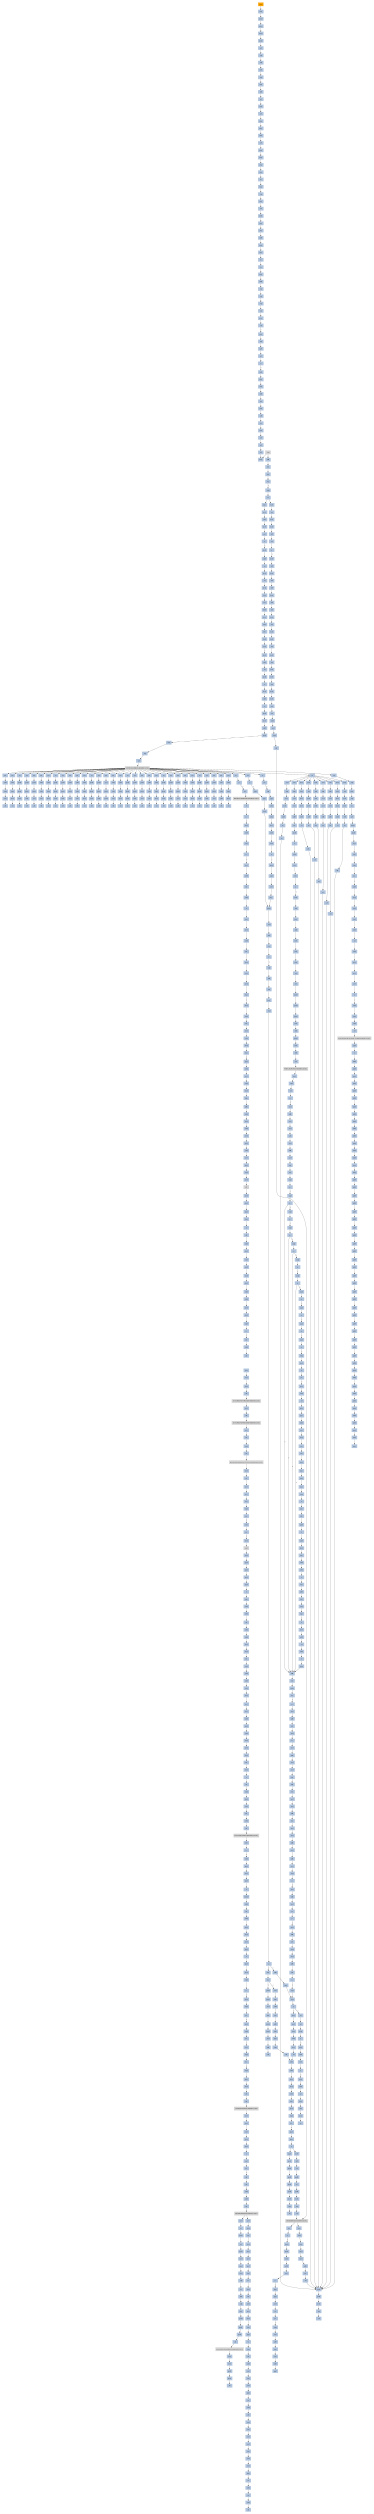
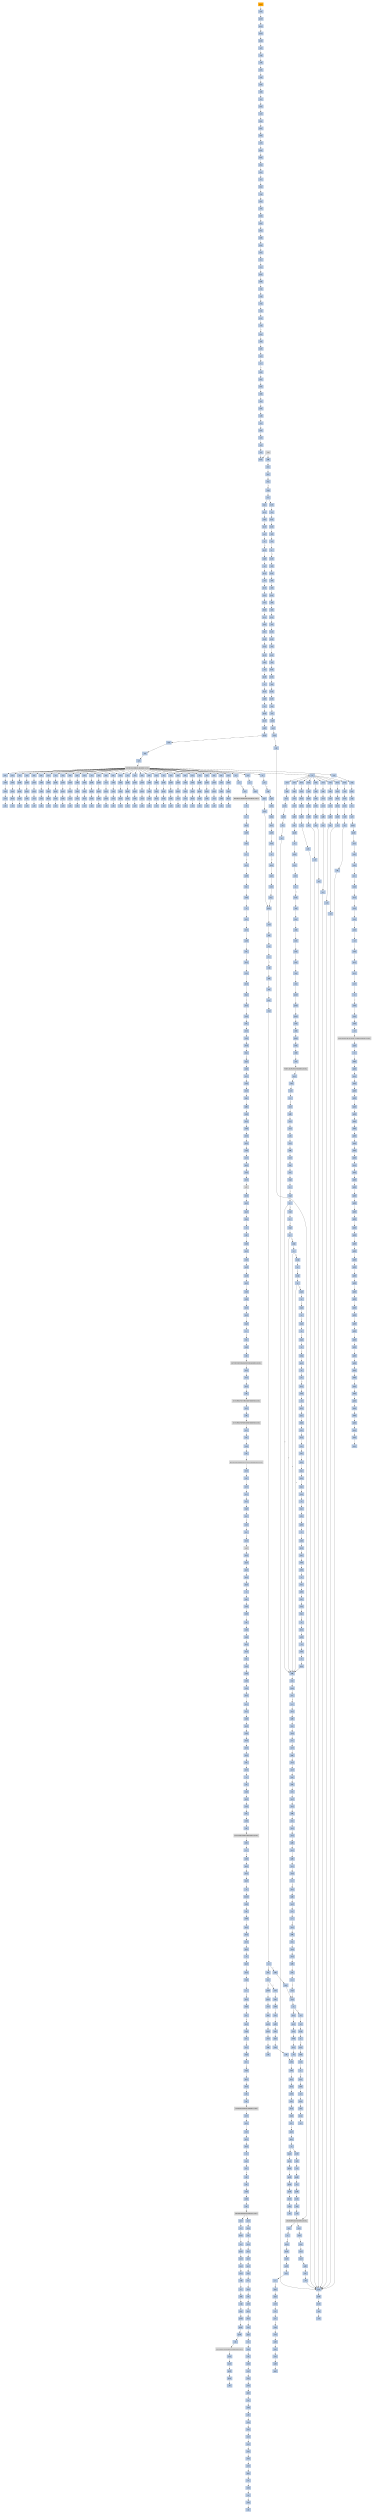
none -> (246, 1363)
